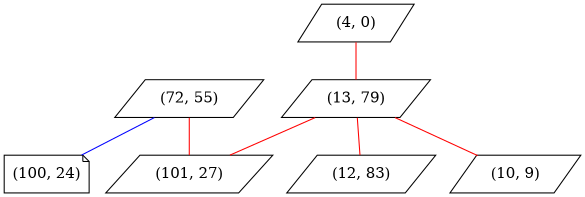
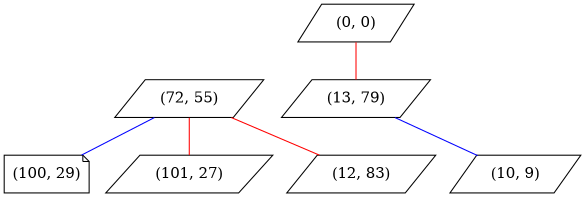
(356, 23) -> (356, 23)
(273, 136) -> none
(359, 136) -> (275, 136)
(436, 137) -> (436, 137)
(47, 174) -> (47, 174)
